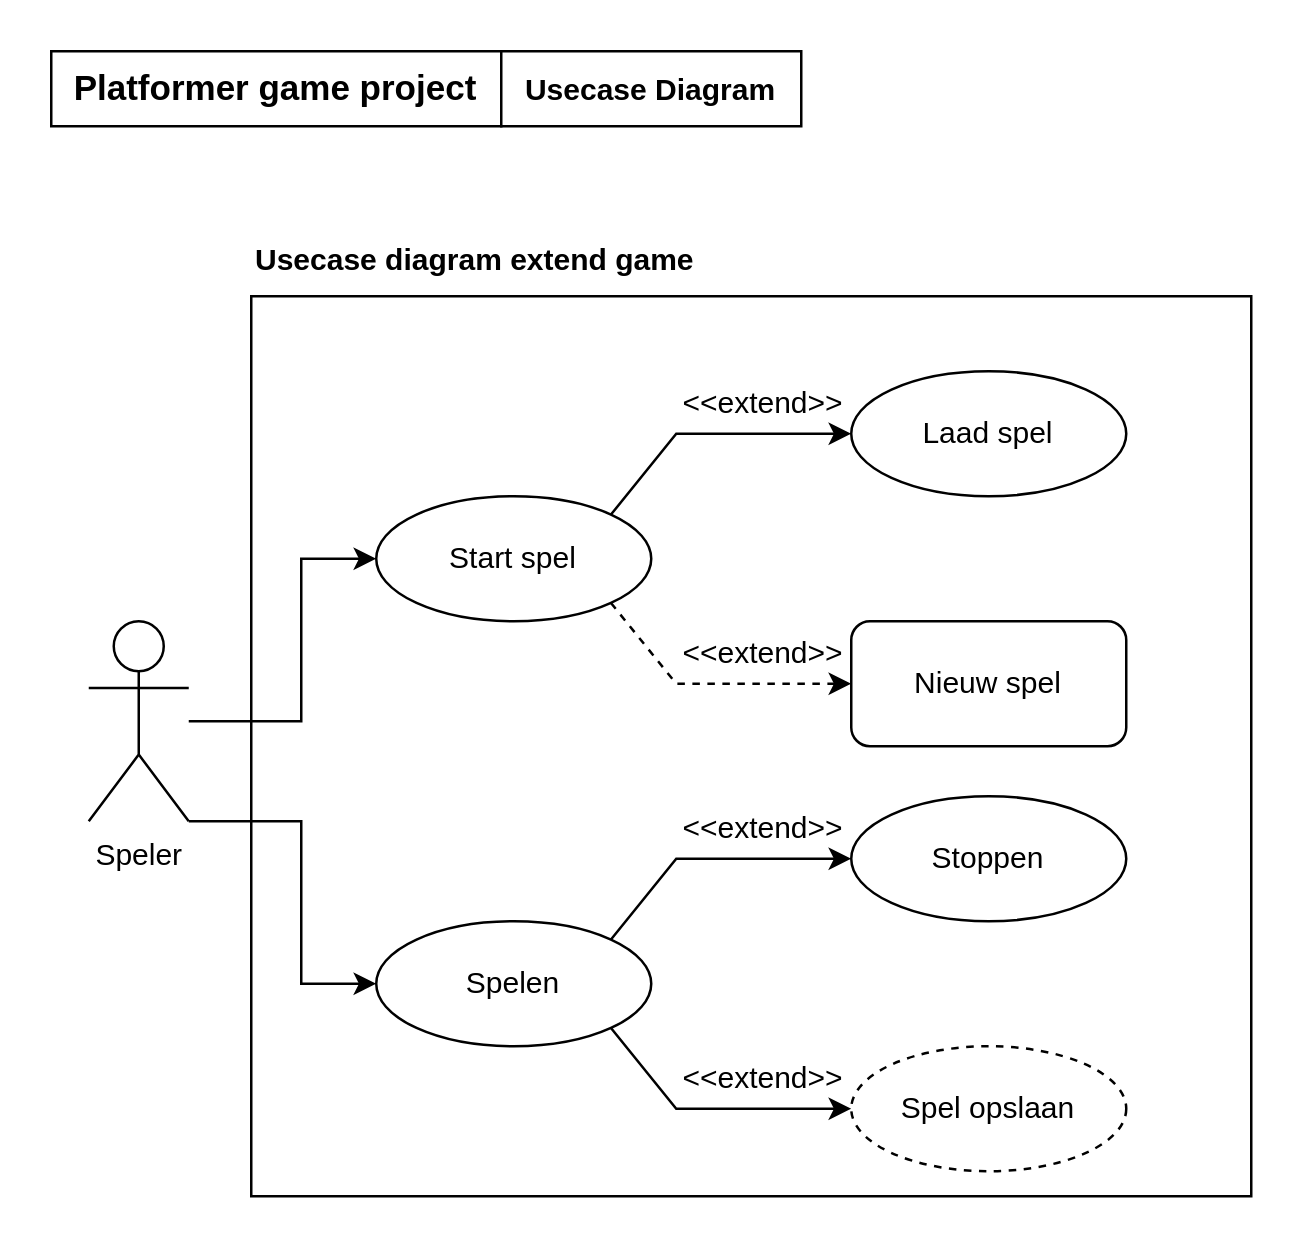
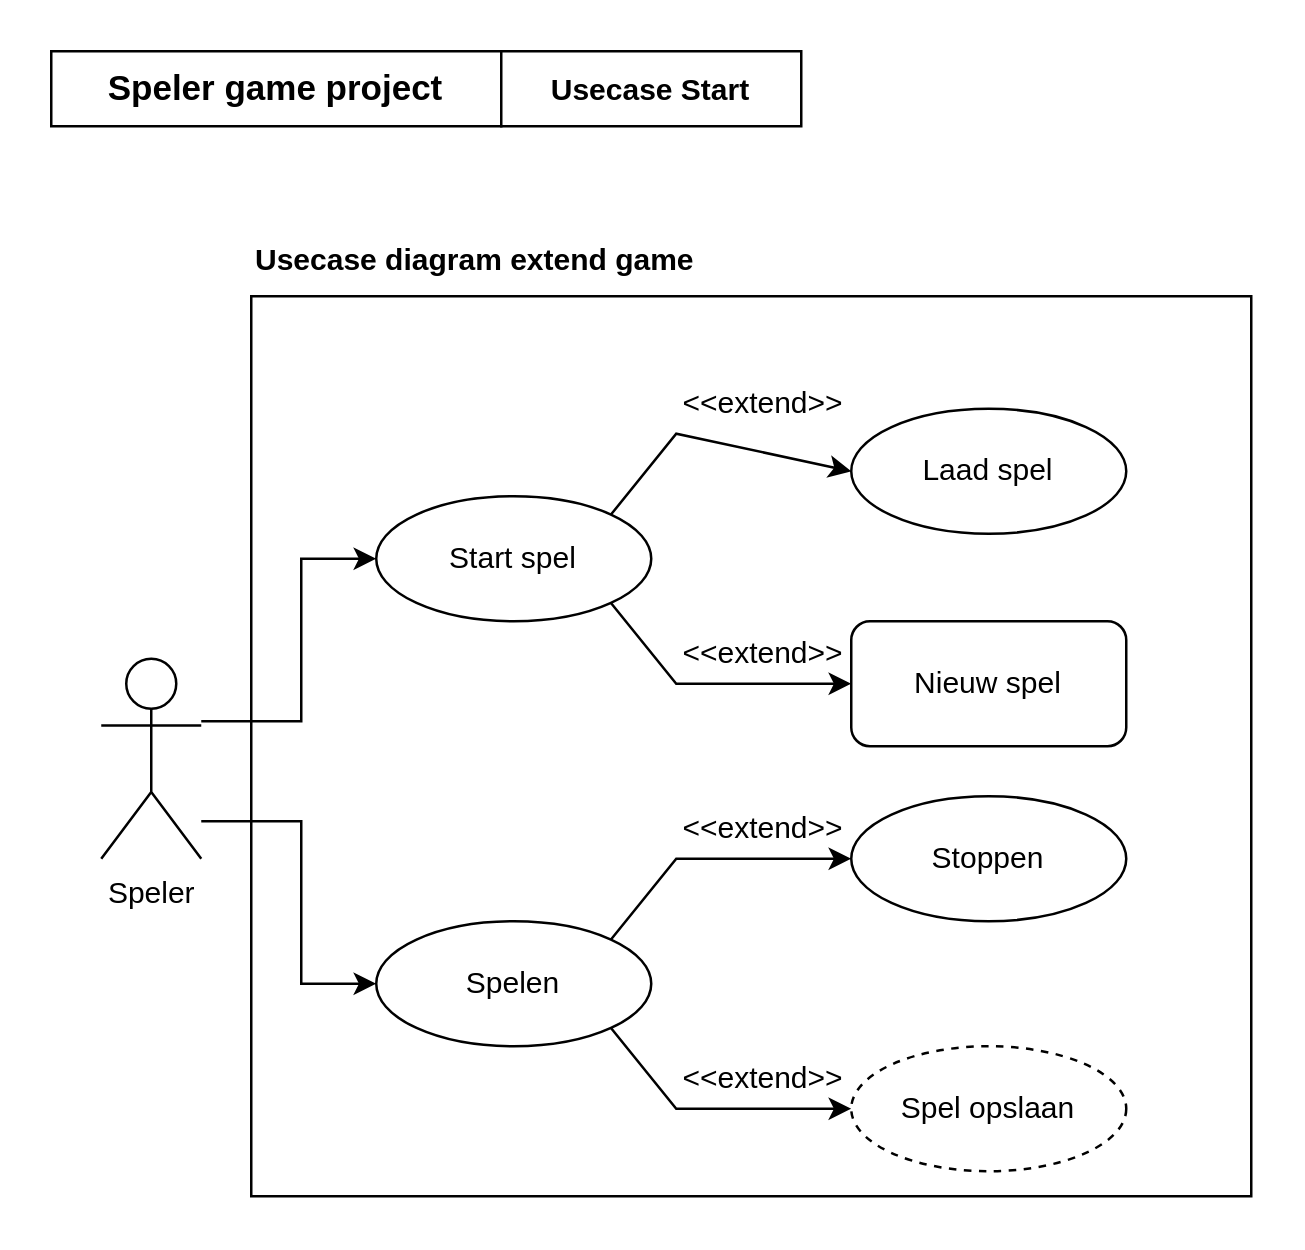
(276, 89) -> (276, 89)
(651, 89) -> (651, 89)
(989, 434) -> (989, 471)
(702, 684) -> (702, 684)
(139, 721) -> (151, 759)
